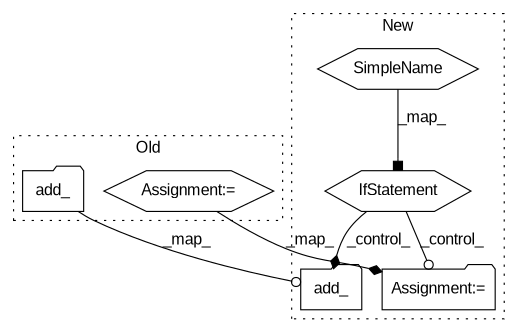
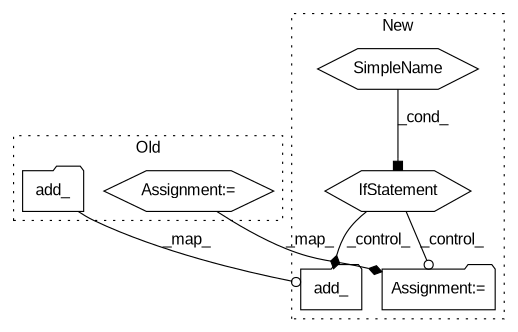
(422, 118) -> (423, 118)
